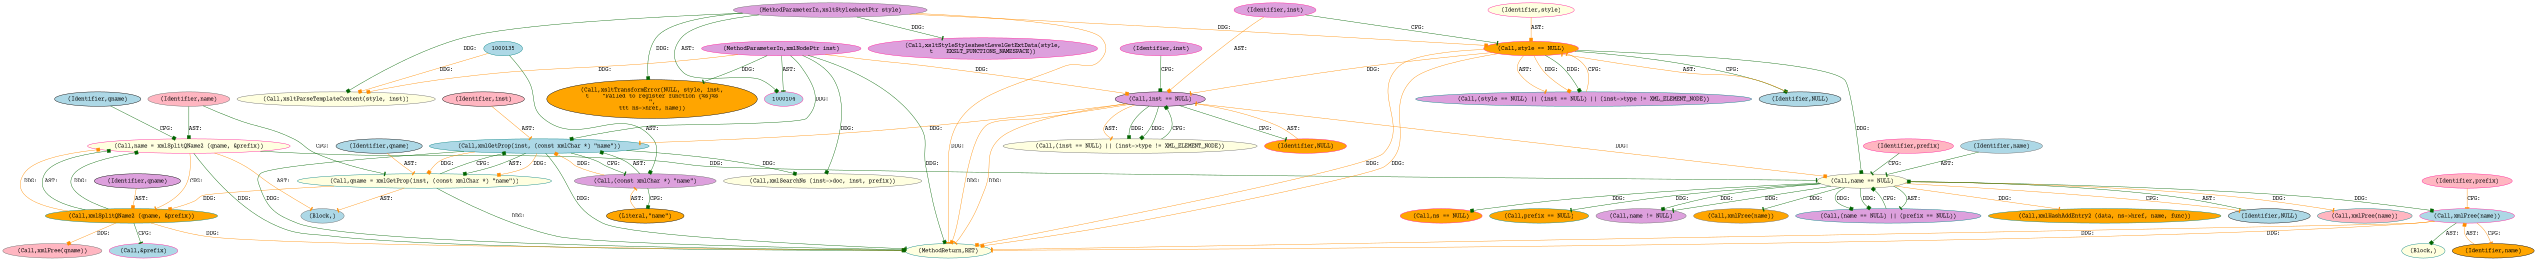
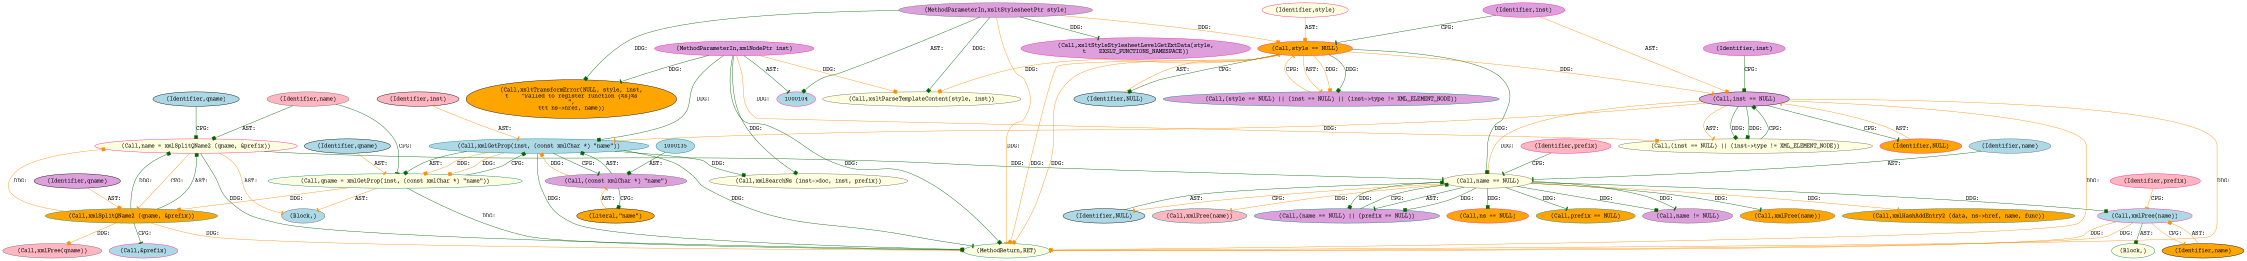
(425, 72) -> (1093, 60)
(975, 72) -> (1099, 127)
